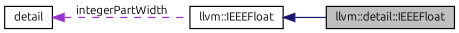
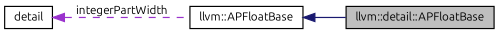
(237, 17) -> (246, 17)
(390, 17) -> (420, 17)
